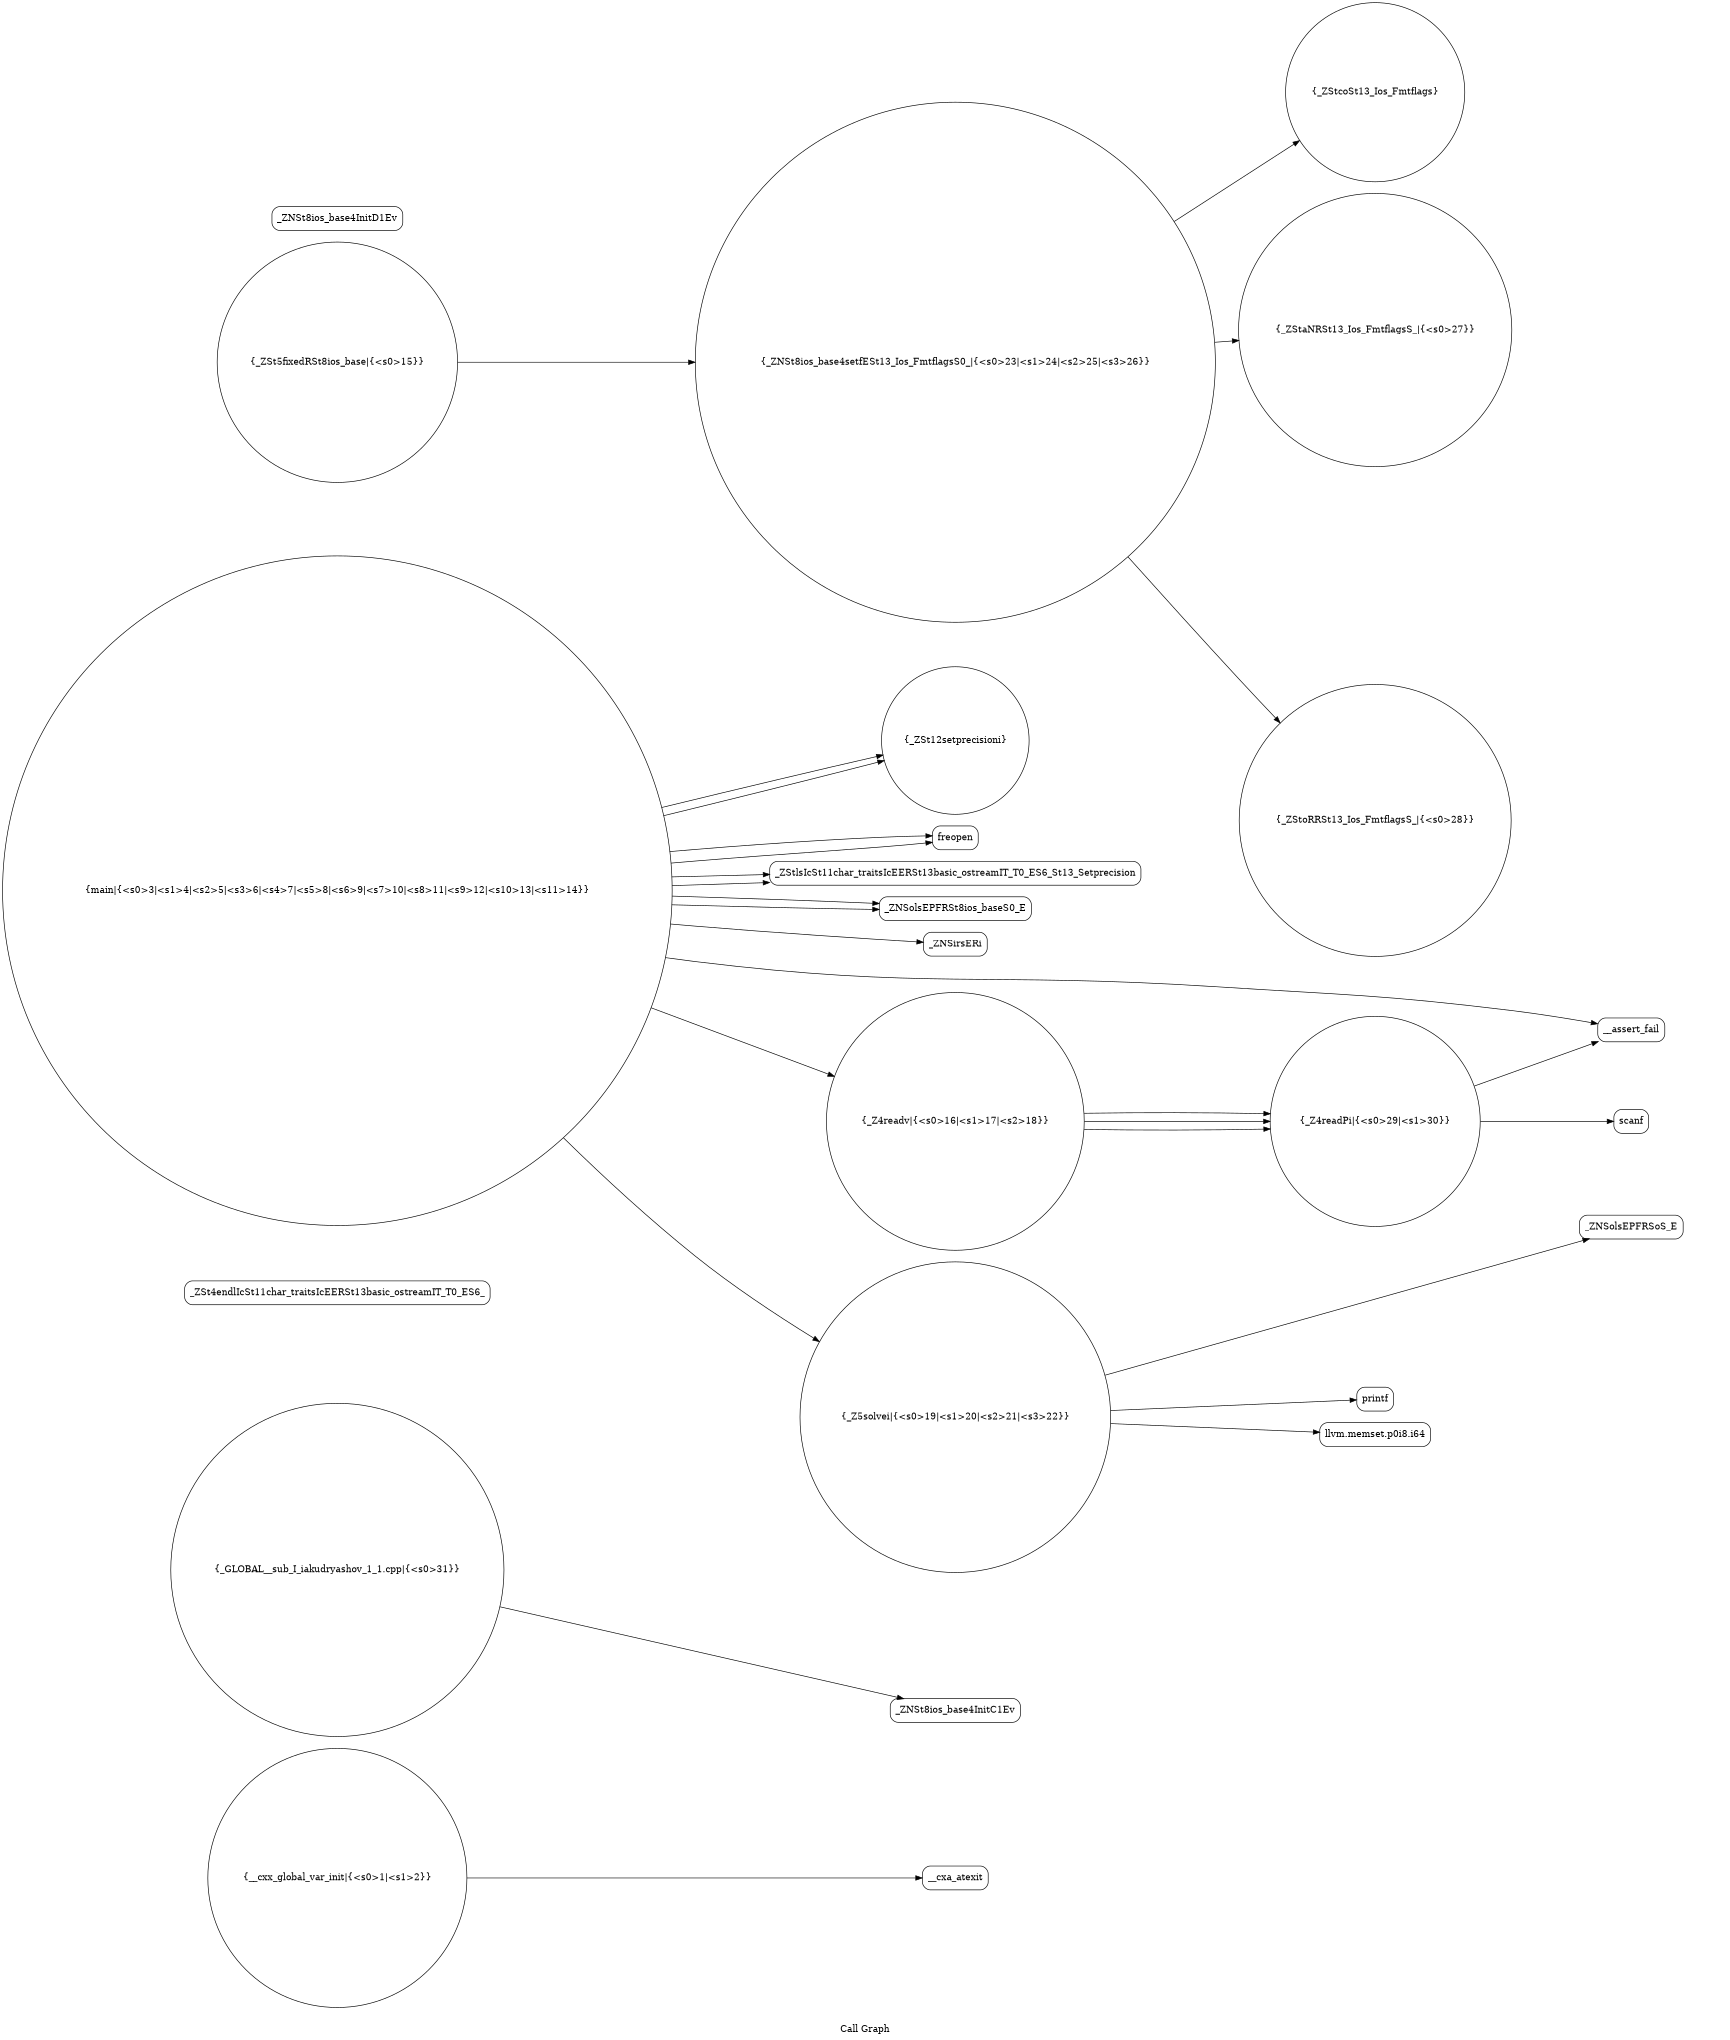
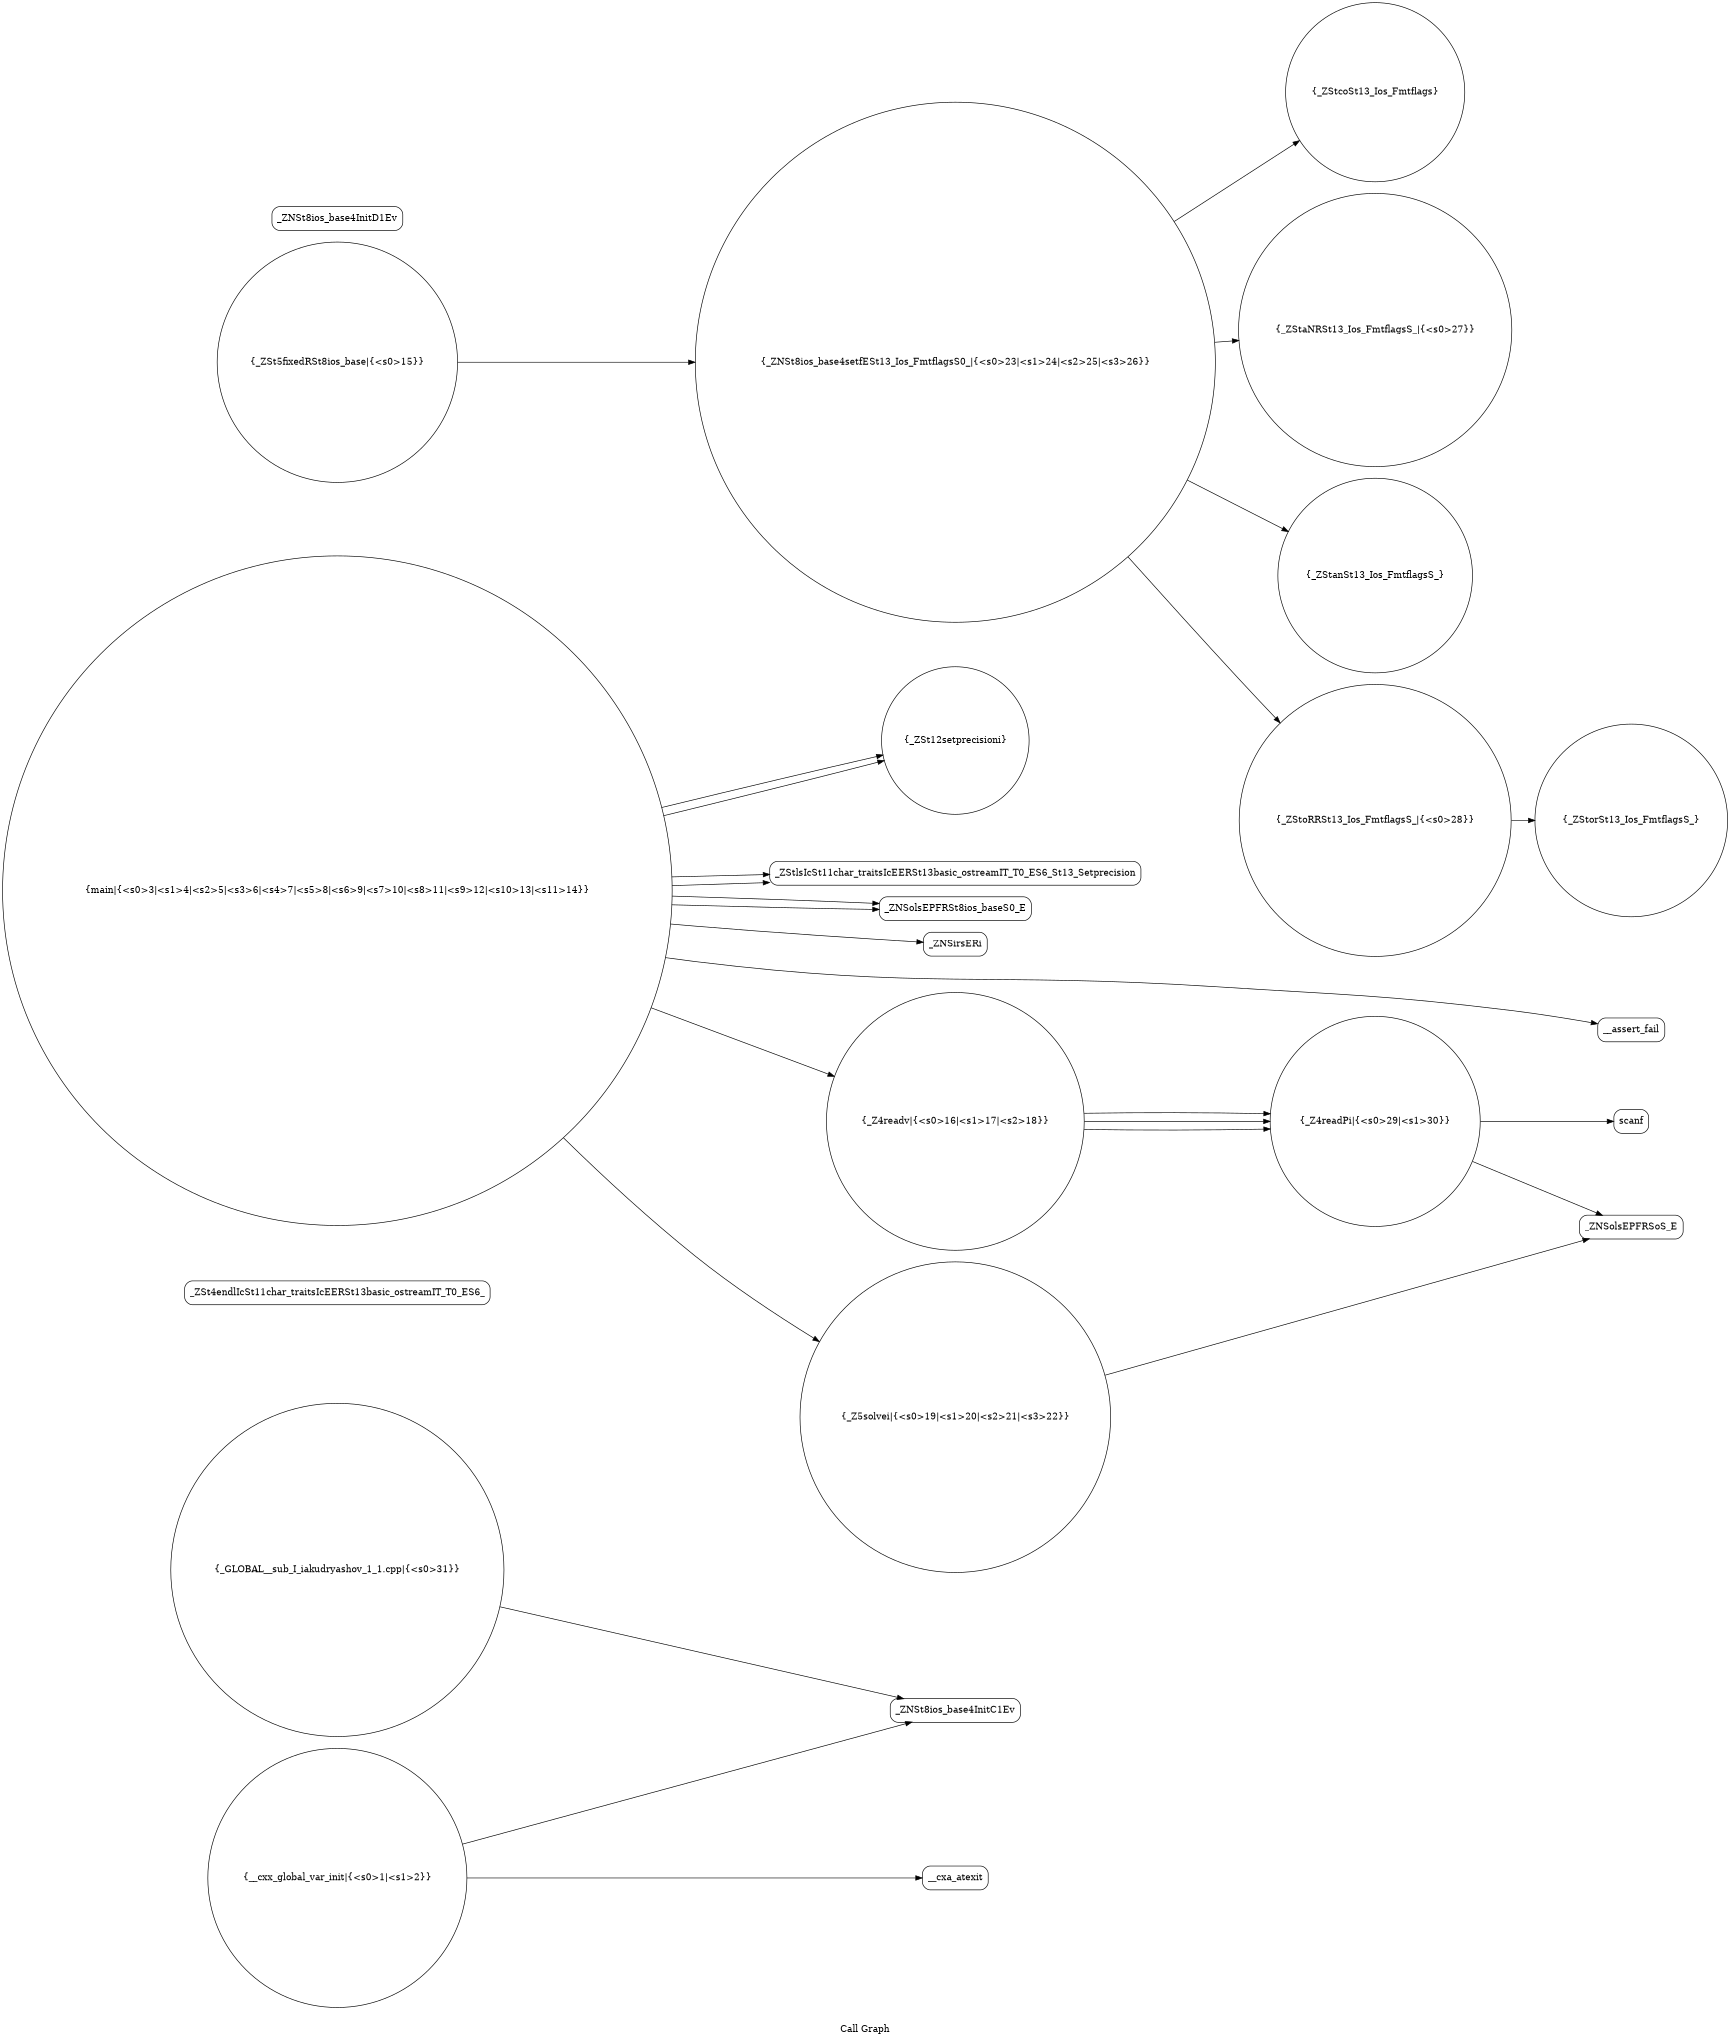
none -> (1375, 576)
none -> (1631, 820)
(955, 838) -> none
(1533, 1065) -> (1534, 1187)
(1375, 1399) -> none
(1375, 1435) -> none
none -> (684, 1784)
